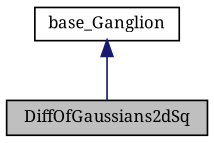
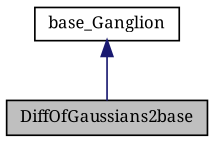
(107, 118) -> (107, 118)
